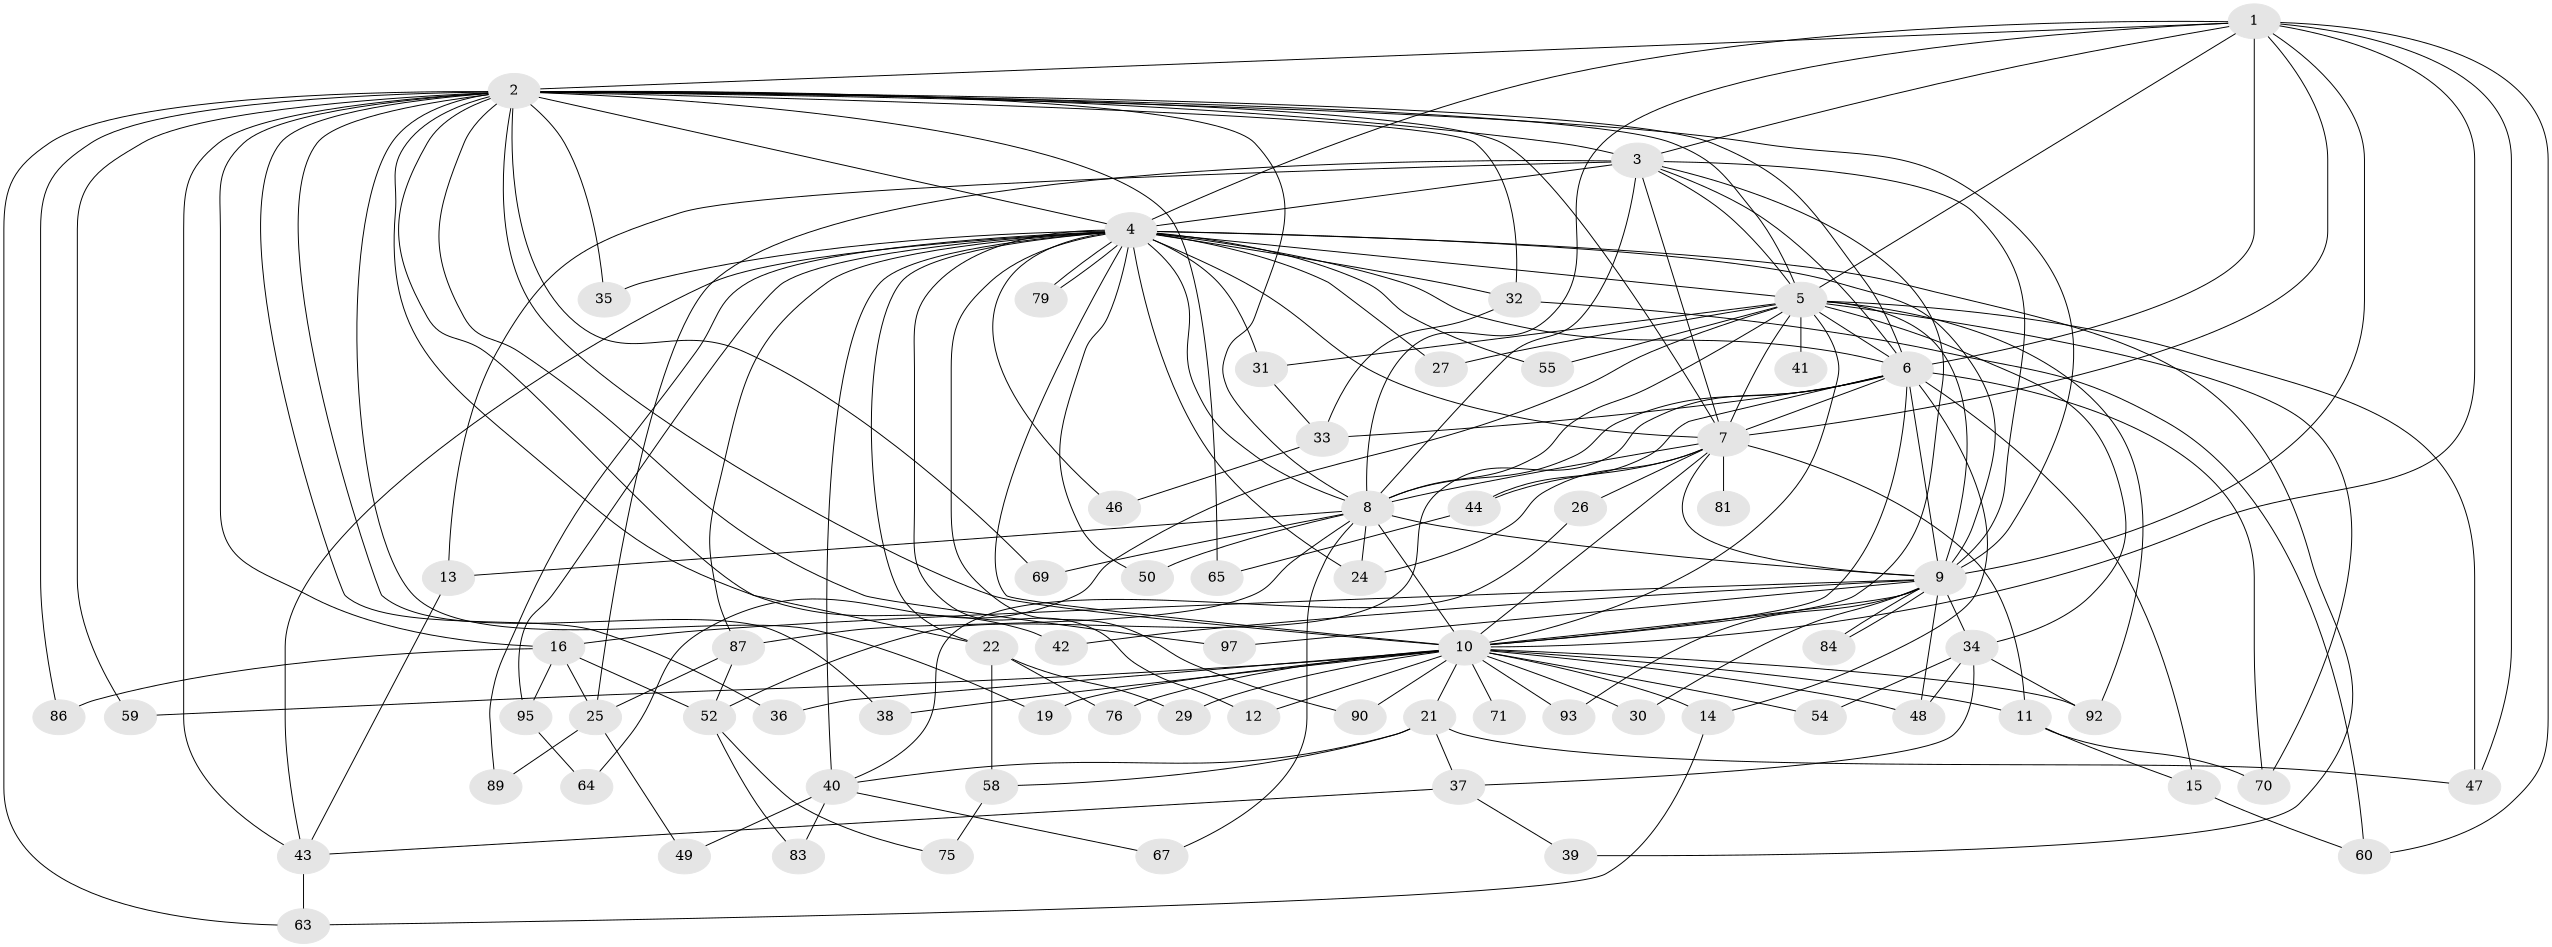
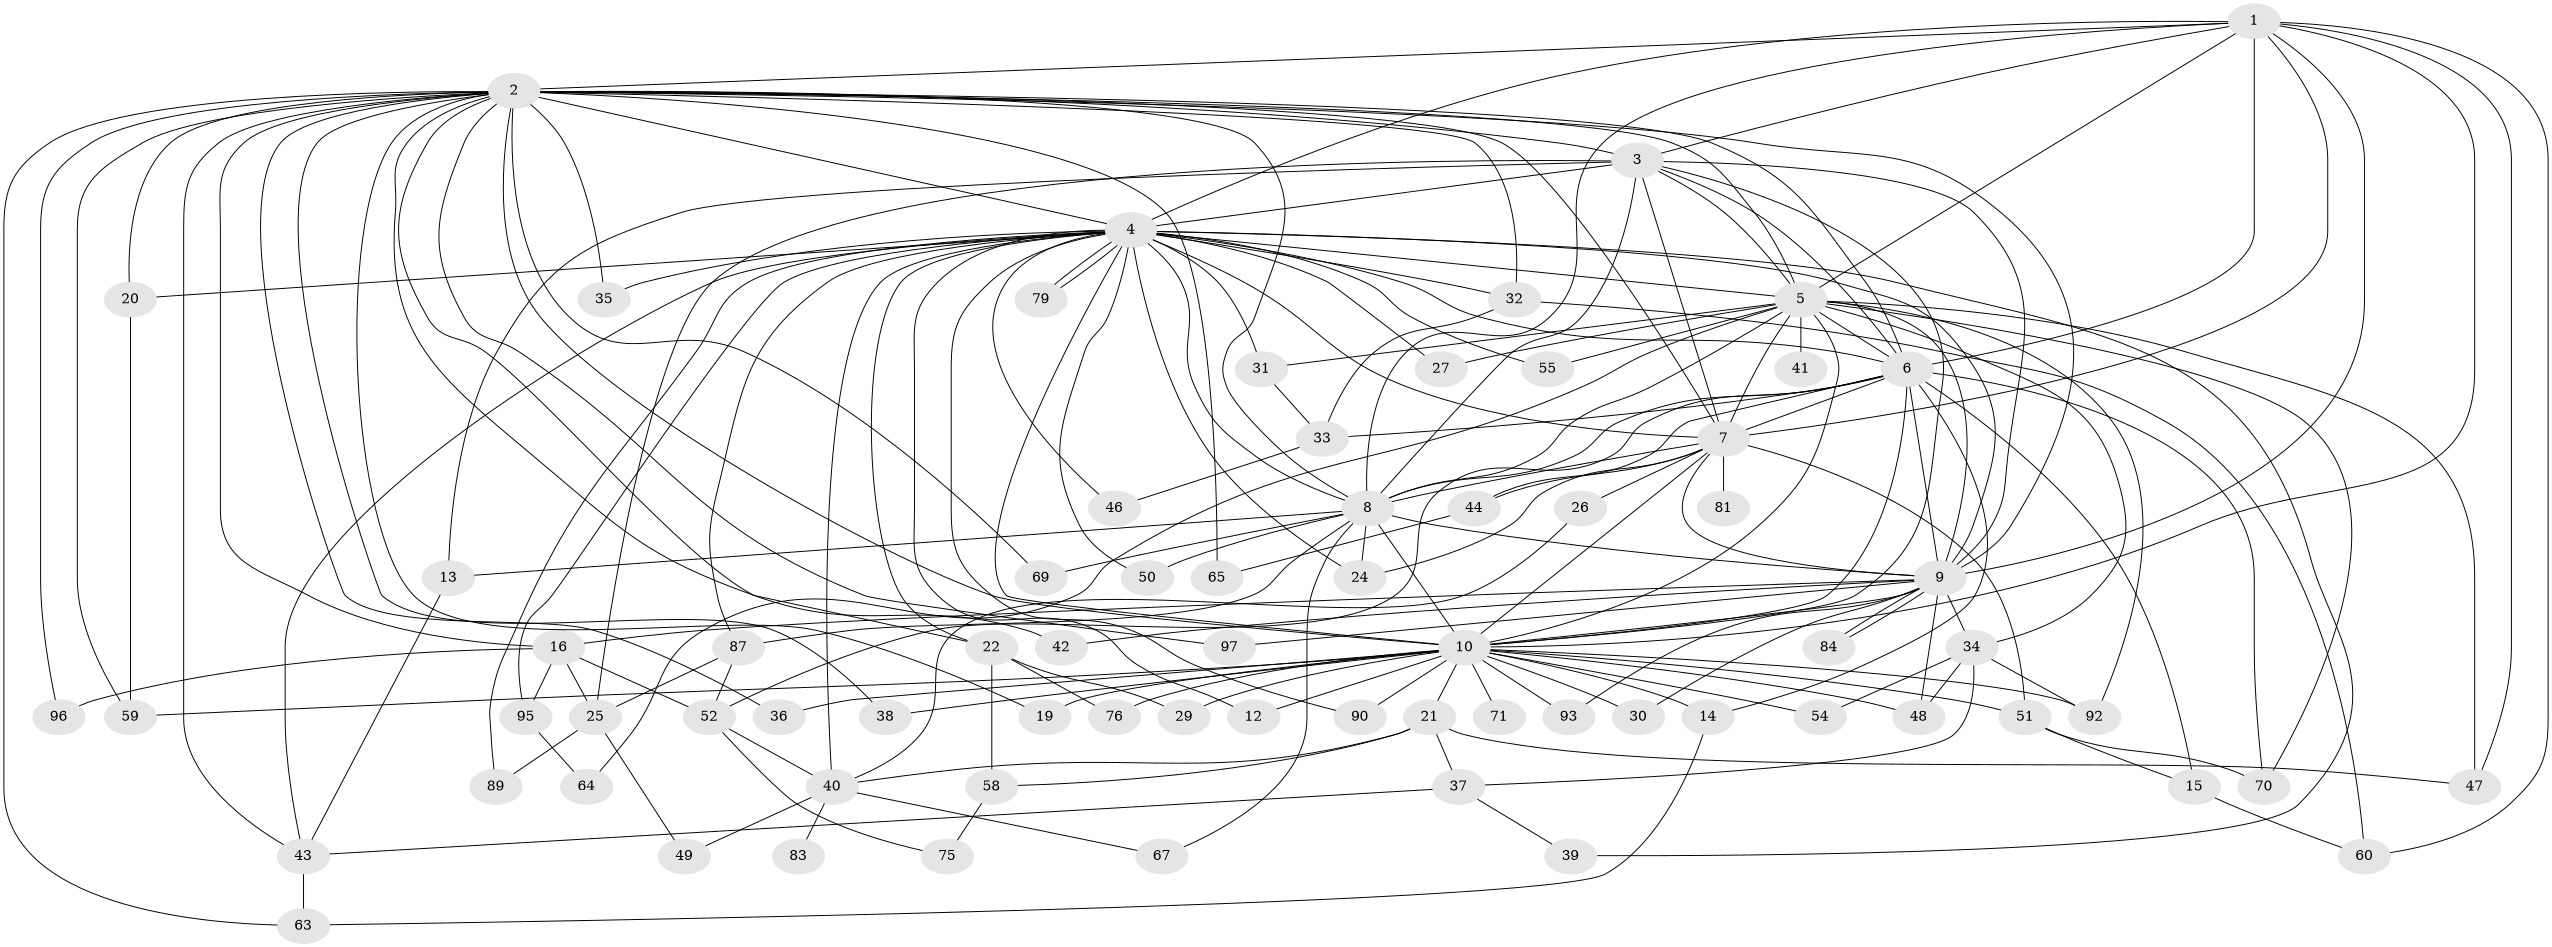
none -> (130, 300)
(59, 717) -> (59, 717)
(2025, 717) -> (2025, 717)
(748, 790) -> (771, 752)
